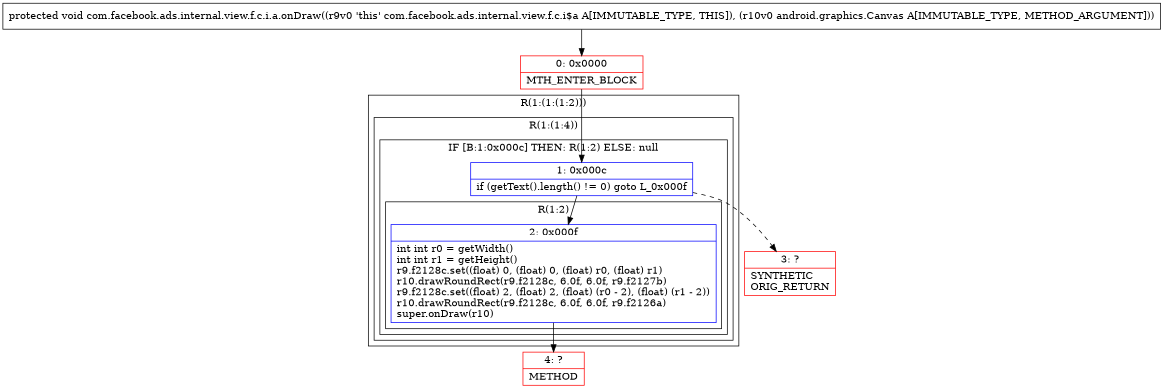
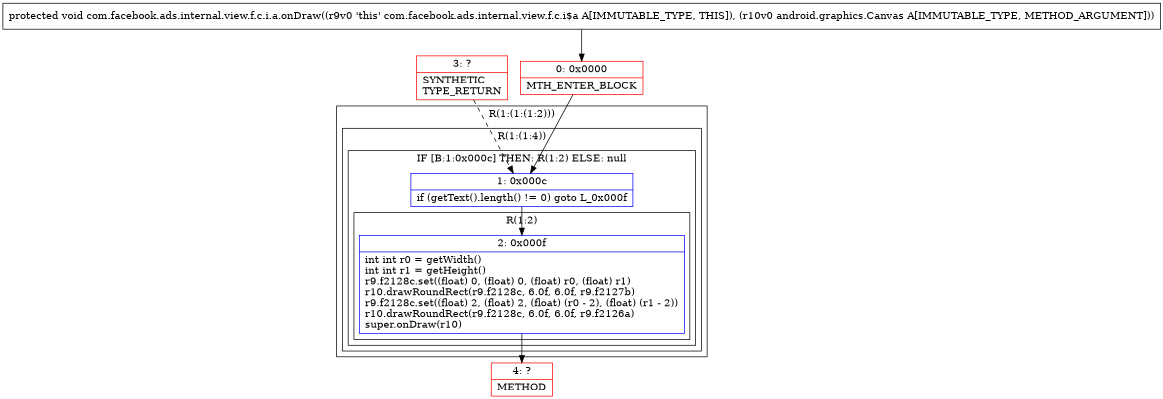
(744, 215) -> (492, 133)
(790, 287) -> (462, 91)
